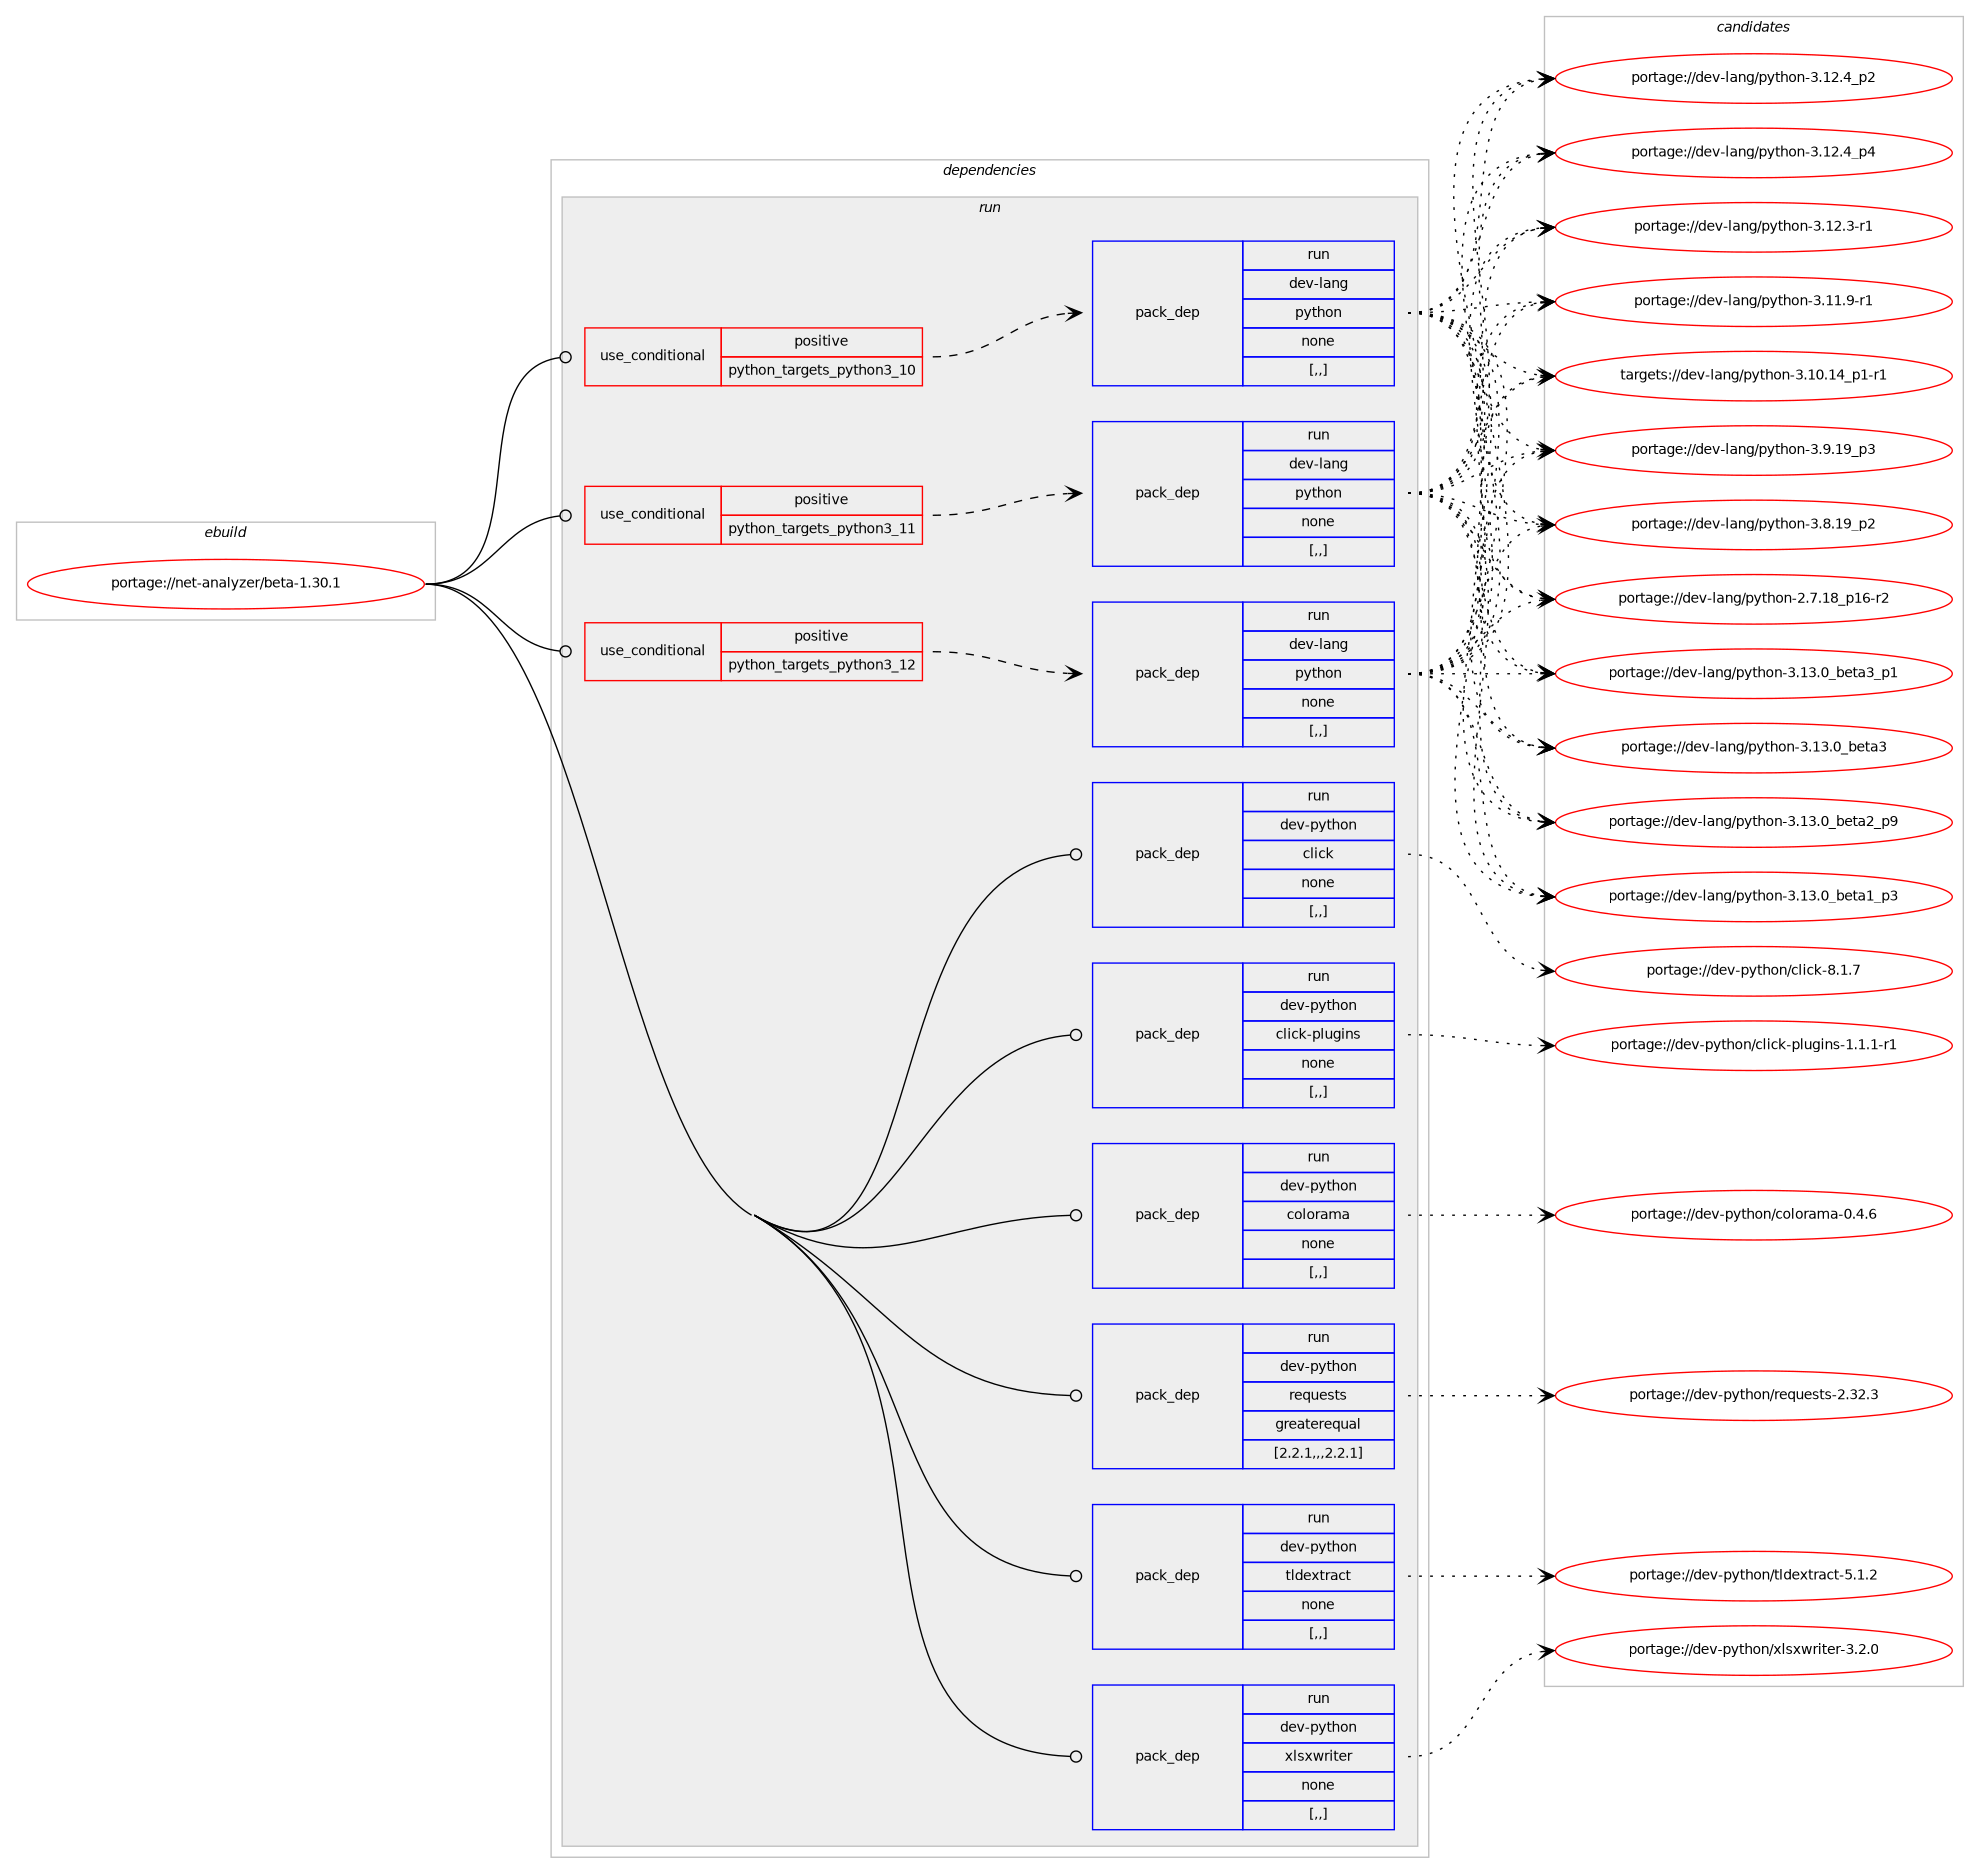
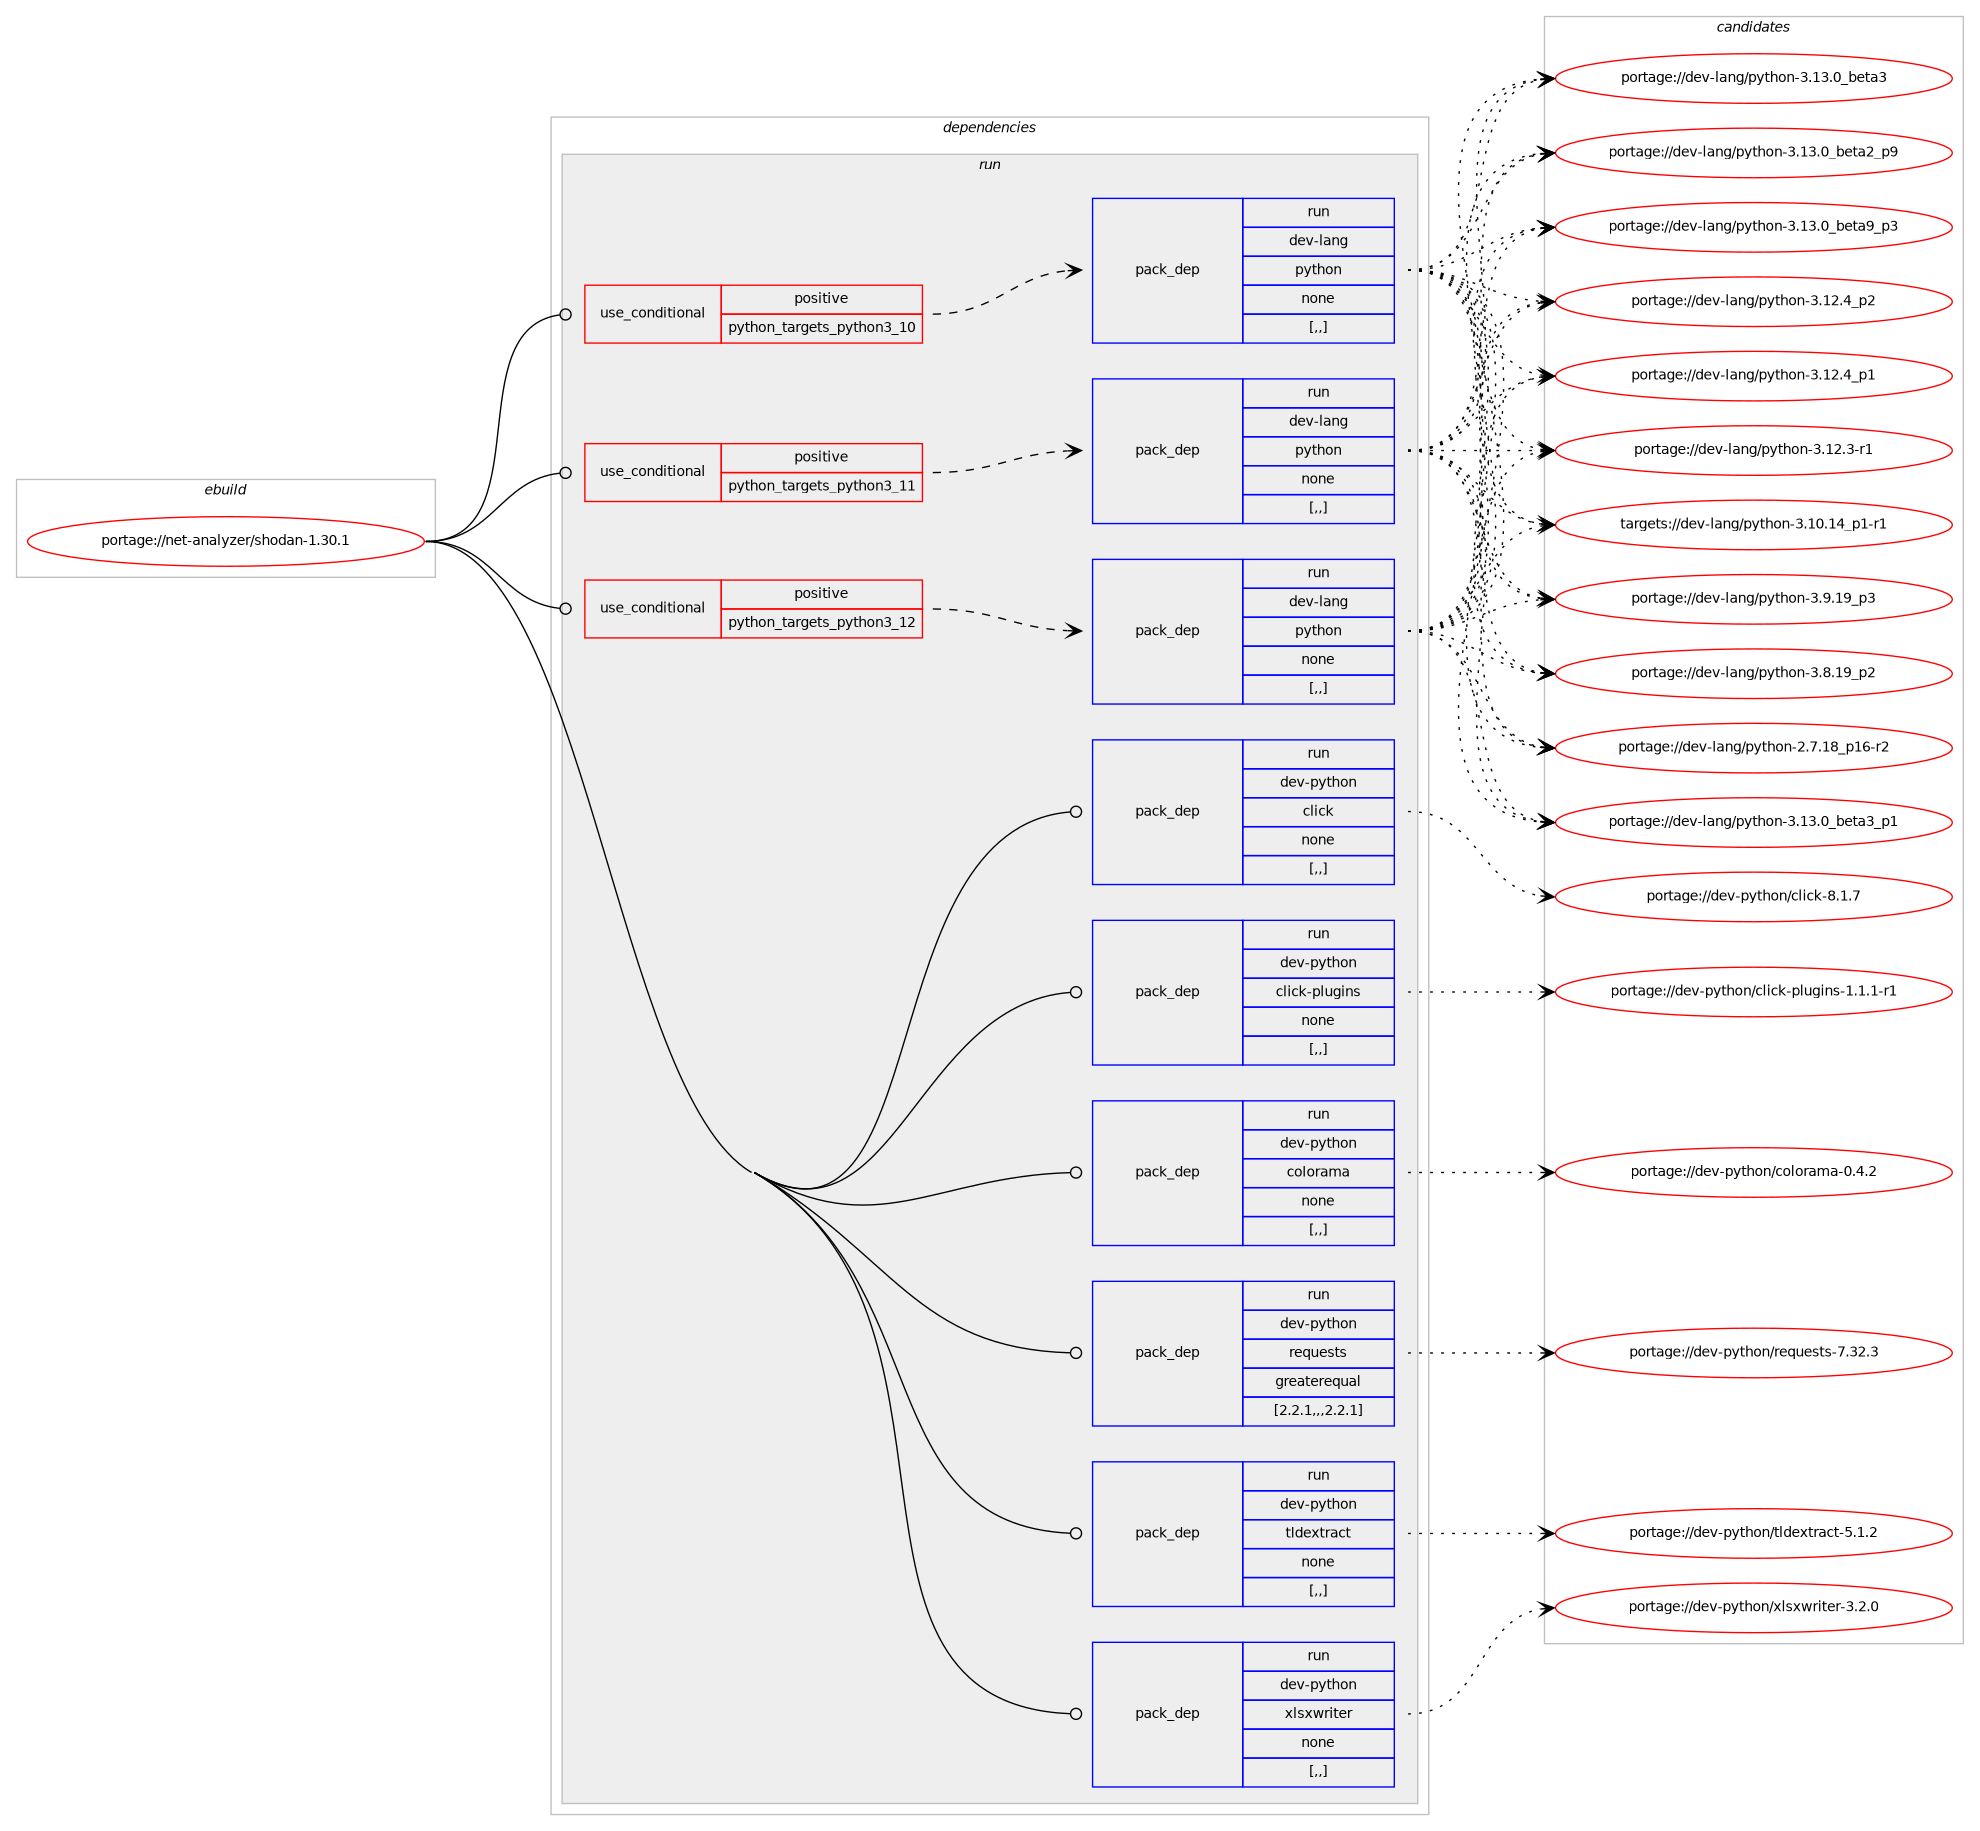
(1754, 153) -> (1754, 376)
(1754, 302) -> none
(226, 584) -> (226, 541)
(1754, 897) -> (1754, 227)
(1754, 1215) -> (1754, 1172)
(1754, 1396) -> (1754, 1353)
